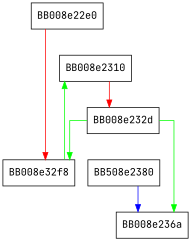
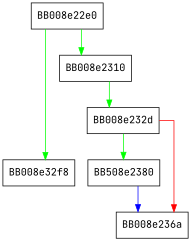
(45, 91) -> (45, 91)
(109, 91) -> (109, 91)
(65, 124) -> (81, 38)
(70, 128) -> (123, 143)
(174, 155) -> (174, 155)
